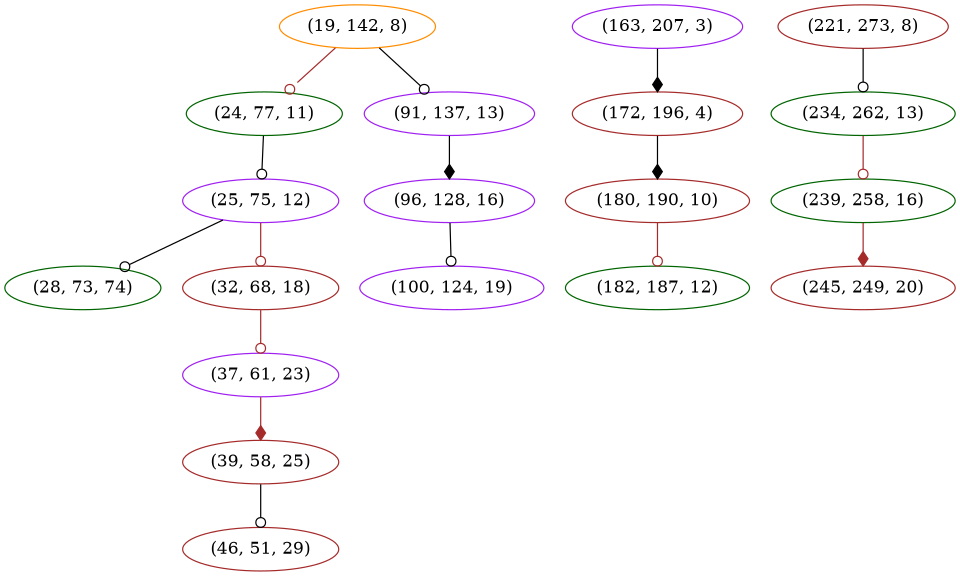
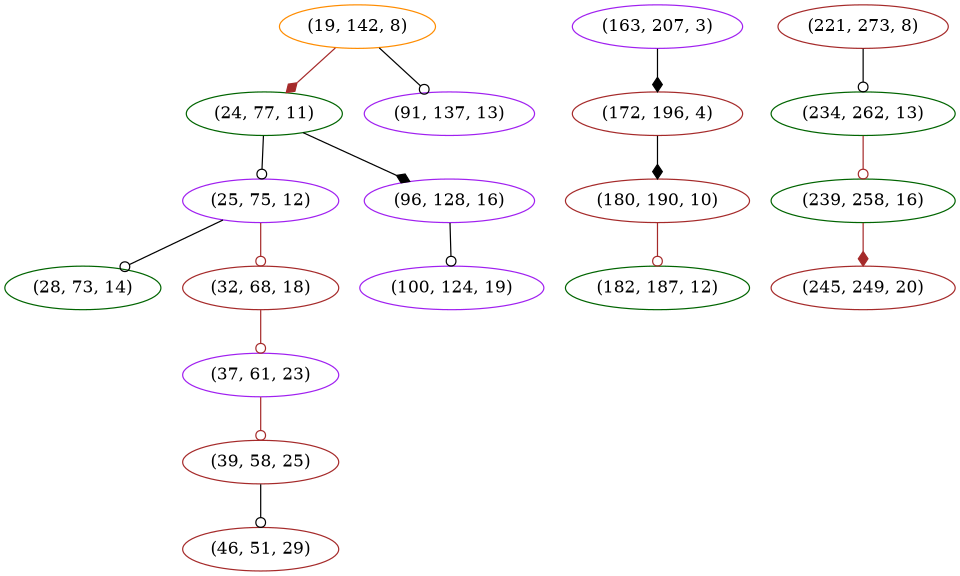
(316, 65) -> (316, 65)
(449, 150) -> (350, 154)
(83, 288) -> (83, 288)
(261, 414) -> (261, 414)
